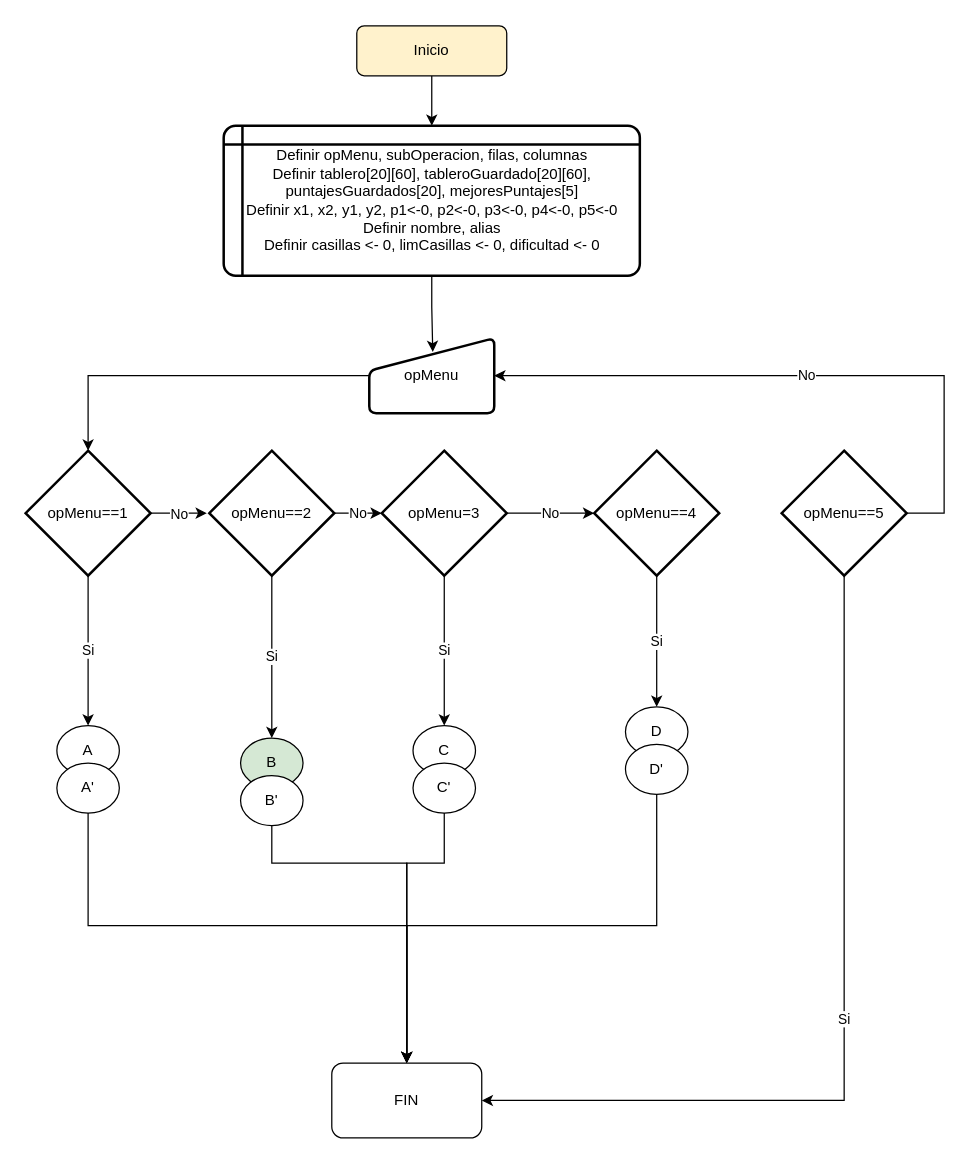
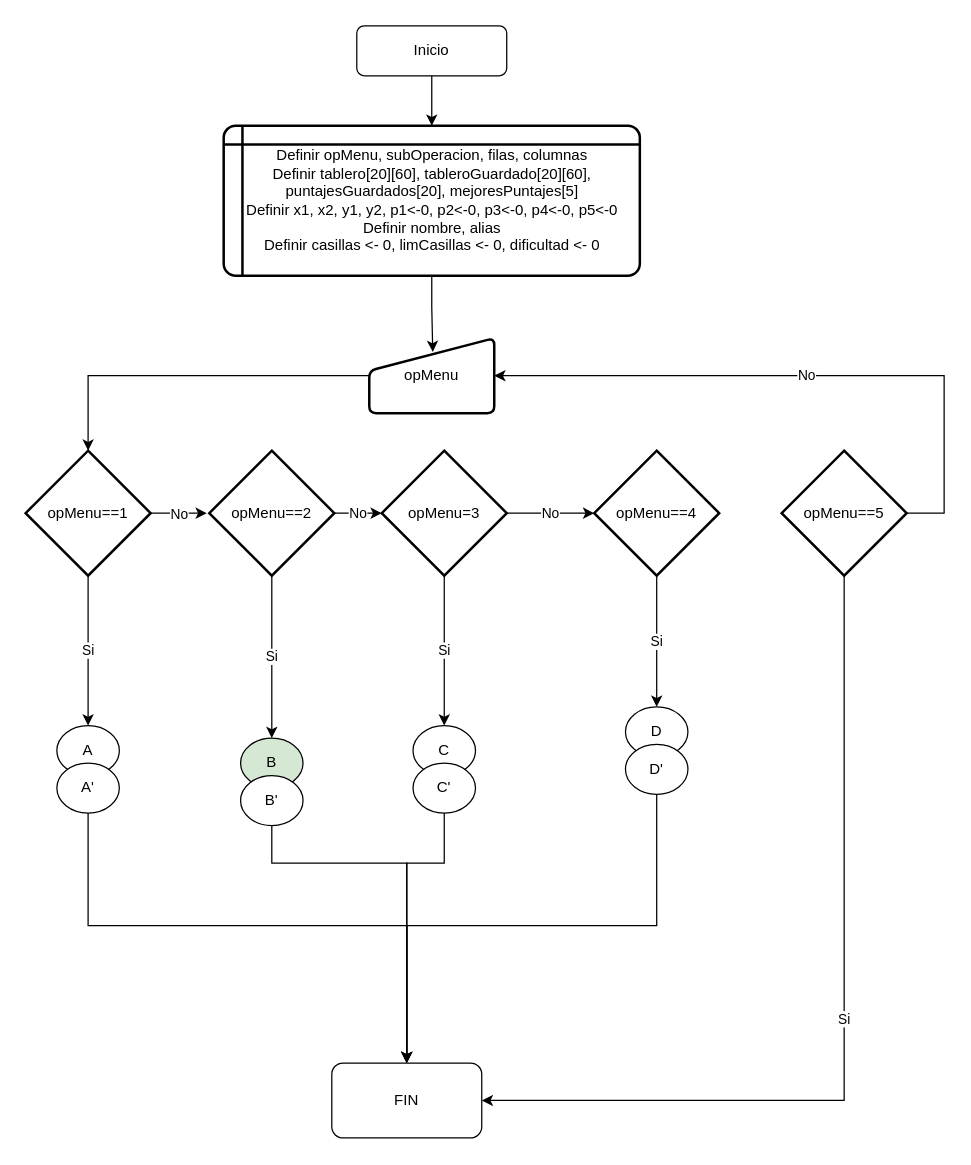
(432, 51) -> (432, 51)
